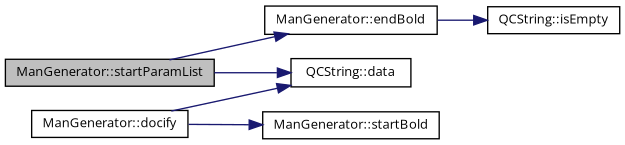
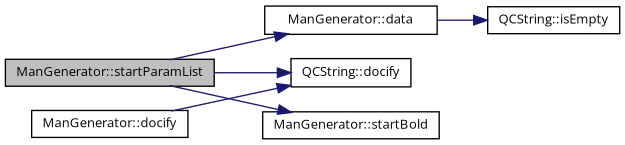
(351, 20) -> (351, 20)
(351, 73) -> (351, 73)
(219, 125) -> (207, 94)
